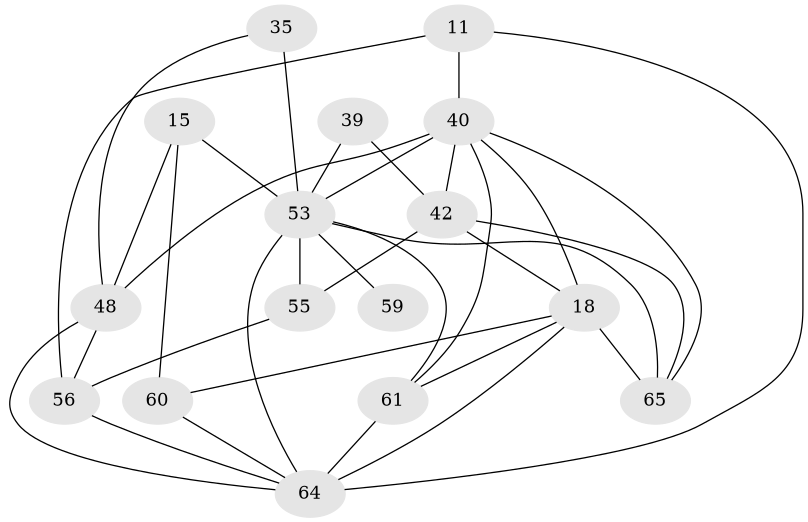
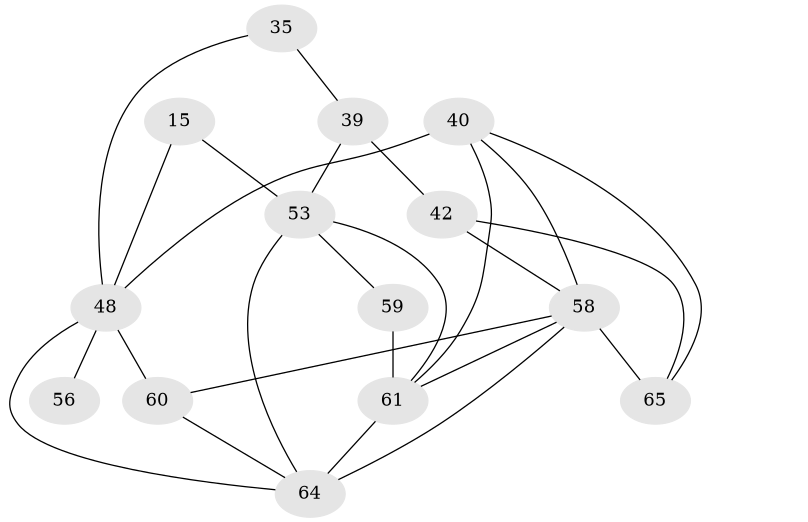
(459, 28) -> none
(291, 122) -> (317, 75)
(379, 168) -> none
(451, 168) -> none
(536, 242) -> none
(169, 261) -> (132, 354)
(300, 308) -> none
(584, 308) -> (584, 308)
none -> (393, 358)
(185, 452) -> none
